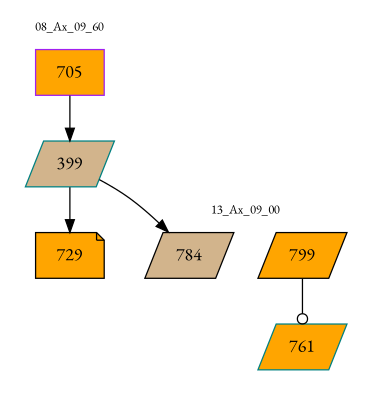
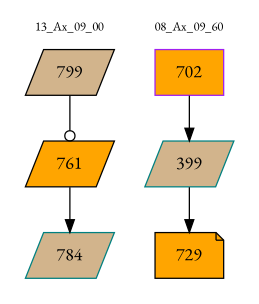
(70, 72) -> (189, 72)
(142, 208) -> (70, 203)
(189, 255) -> (70, 255)
(302, 255) -> (70, 72)
(302, 347) -> (70, 164)
